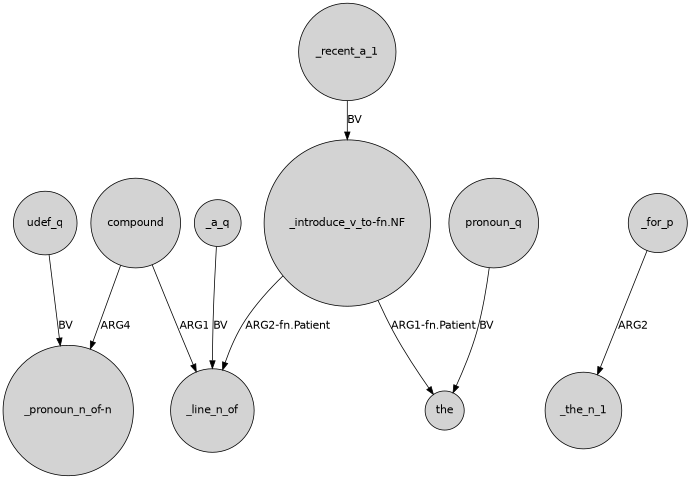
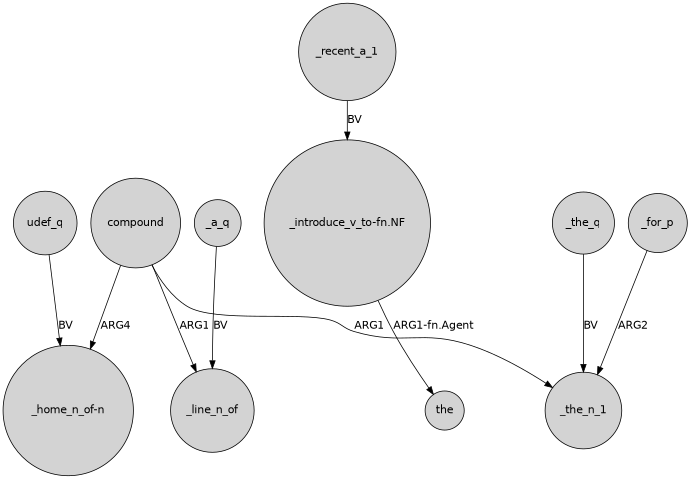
(494, 223) -> none
none -> (583, 223)
(248, 316) -> none
none -> (343, 326)
(434, 326) -> (434, 326)
(68, 411) -> (68, 411)
